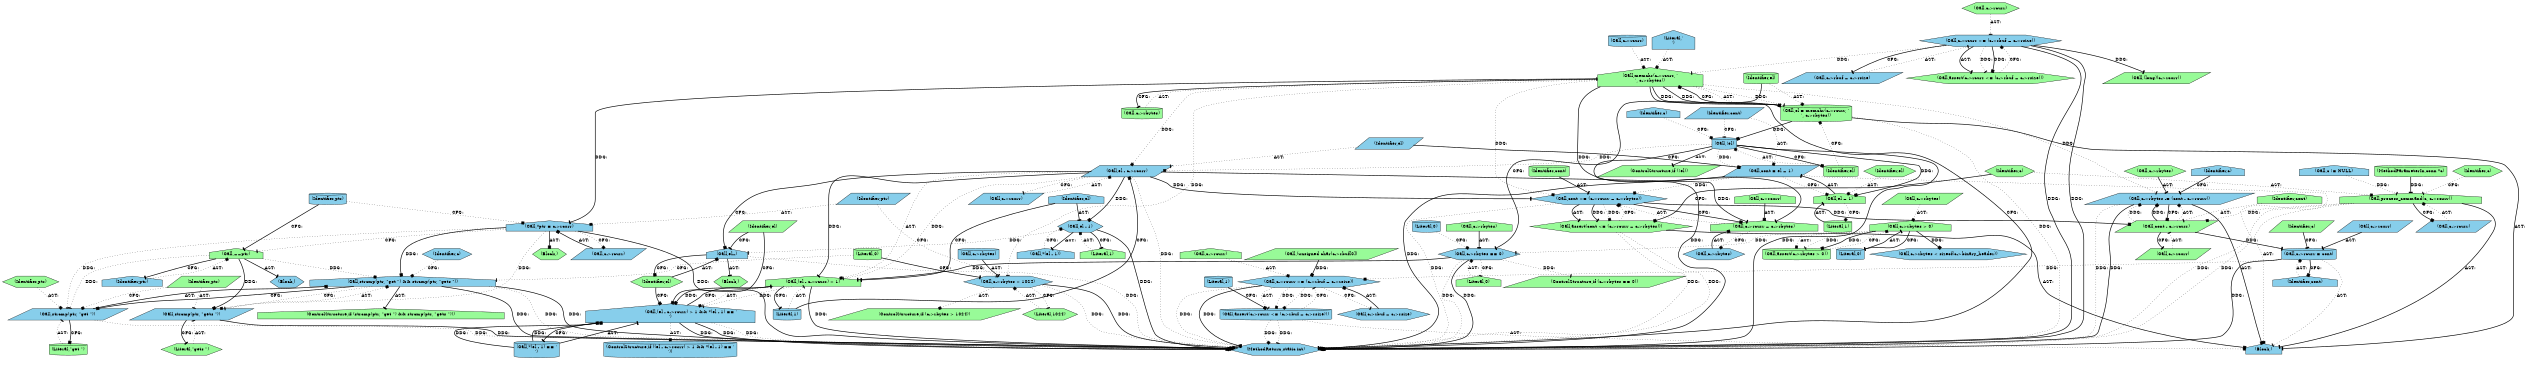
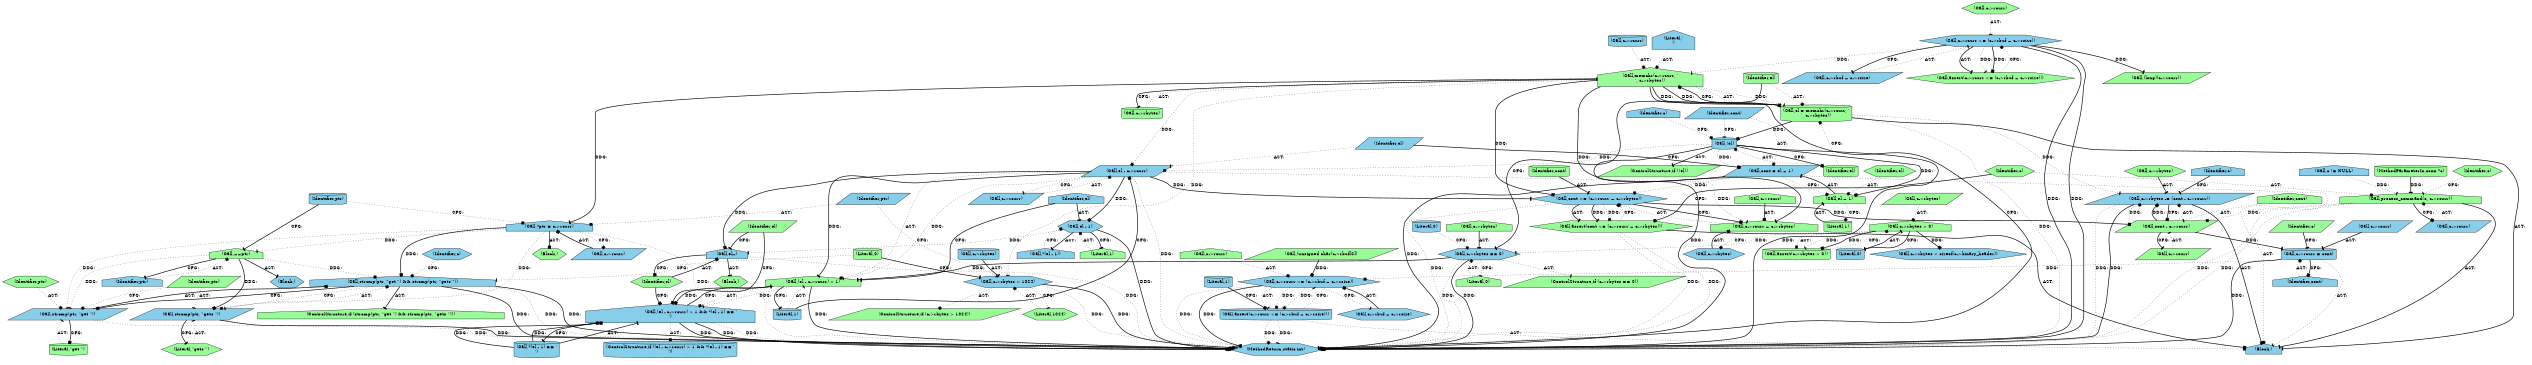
(1936, 112) -> (1992, 131)
(1495, 118) -> (1495, 118)
(1464, 177) -> (1464, 177)
(742, 213) -> (742, 213)
(392, 240) -> (392, 240)
(1550, 268) -> (1550, 268)
(878, 338) -> (878, 338)
